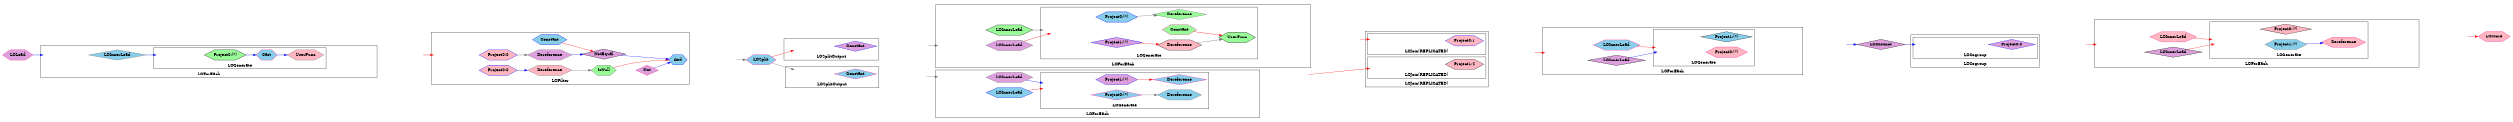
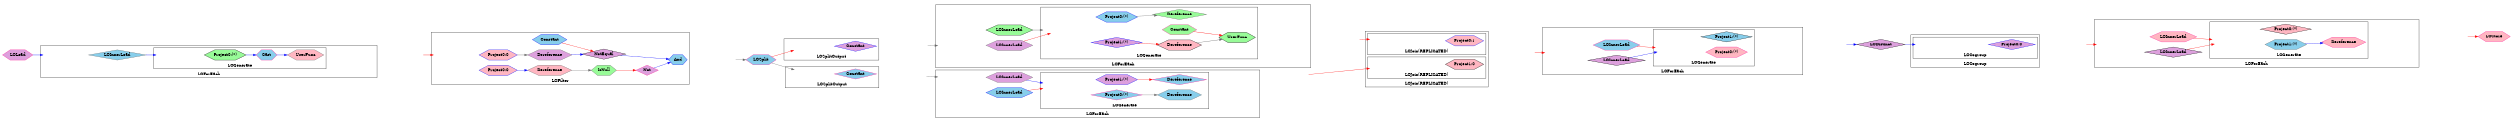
(639, 62) -> (625, 70)
(1465, 64) -> (1465, 64)
